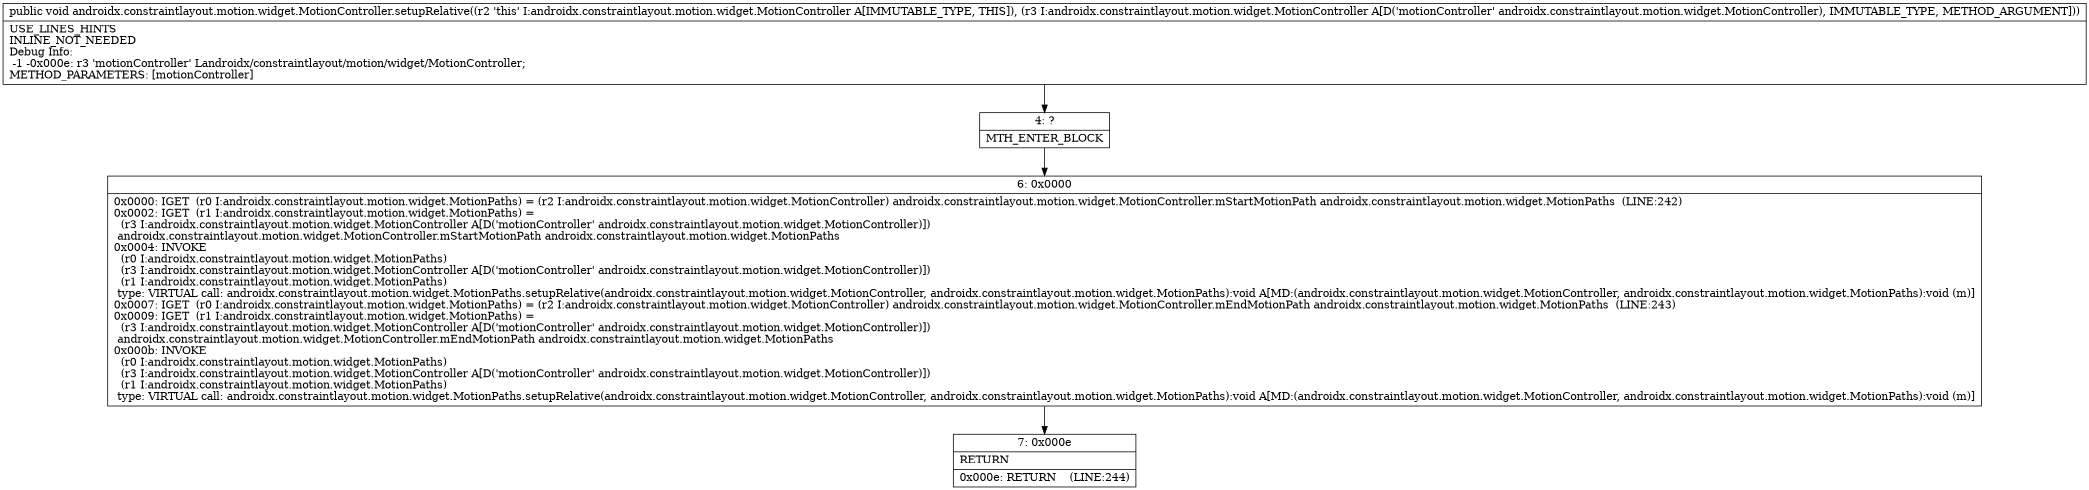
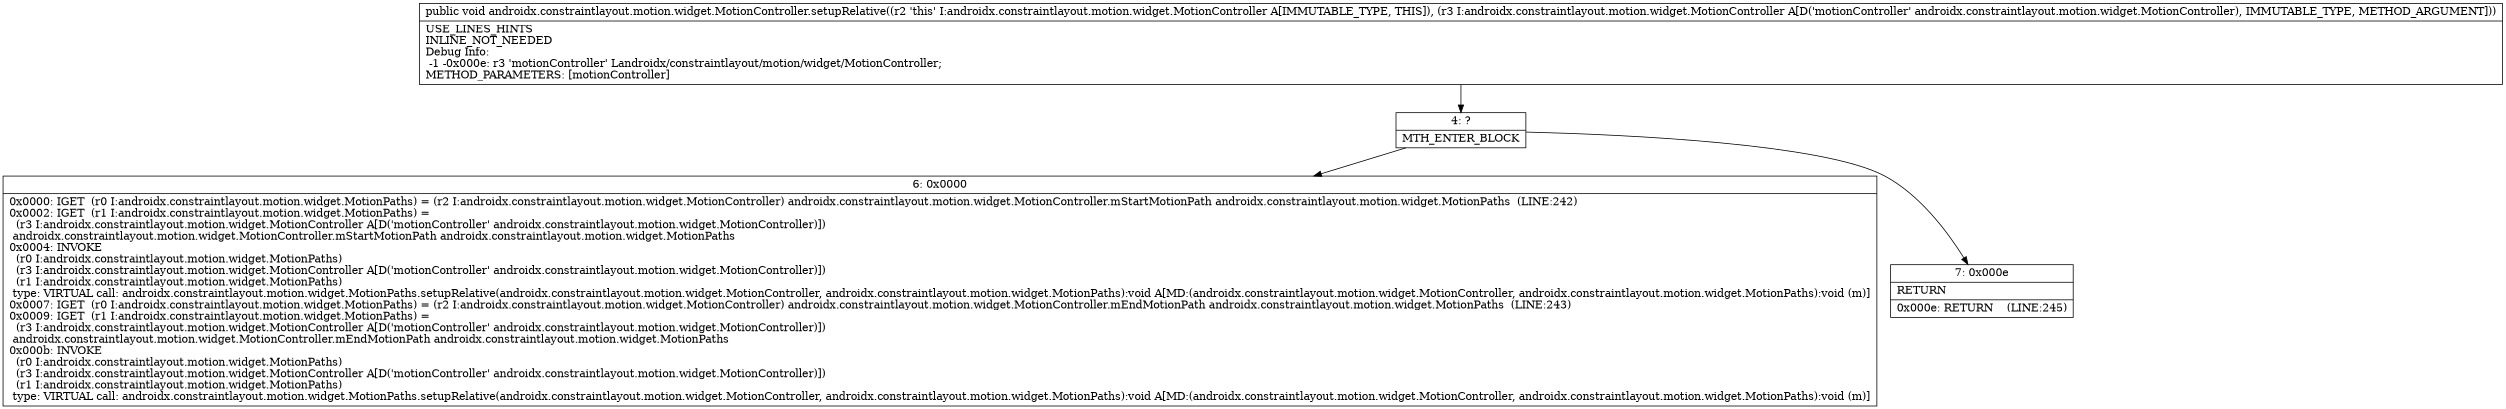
(1045, 416) -> (1764, 148)
(1045, 478) -> (1982, 308)
